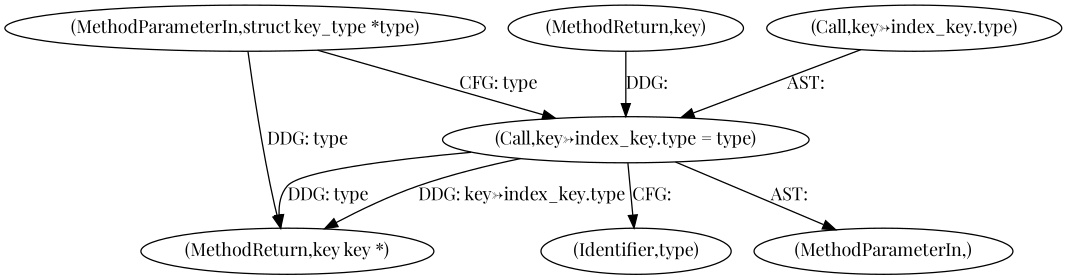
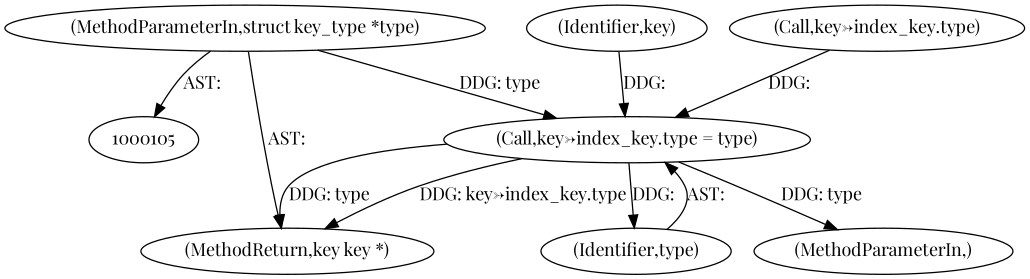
(626, 28) -> (617, 28)
(498, 84) -> (500, 84)
(809, 84) -> (792, 84)
none -> (144, 140)
(308, 140) -> (290, 140)
(655, 195) -> (656, 195)
(792, 195) -> (822, 195)
none -> (686, 202)
